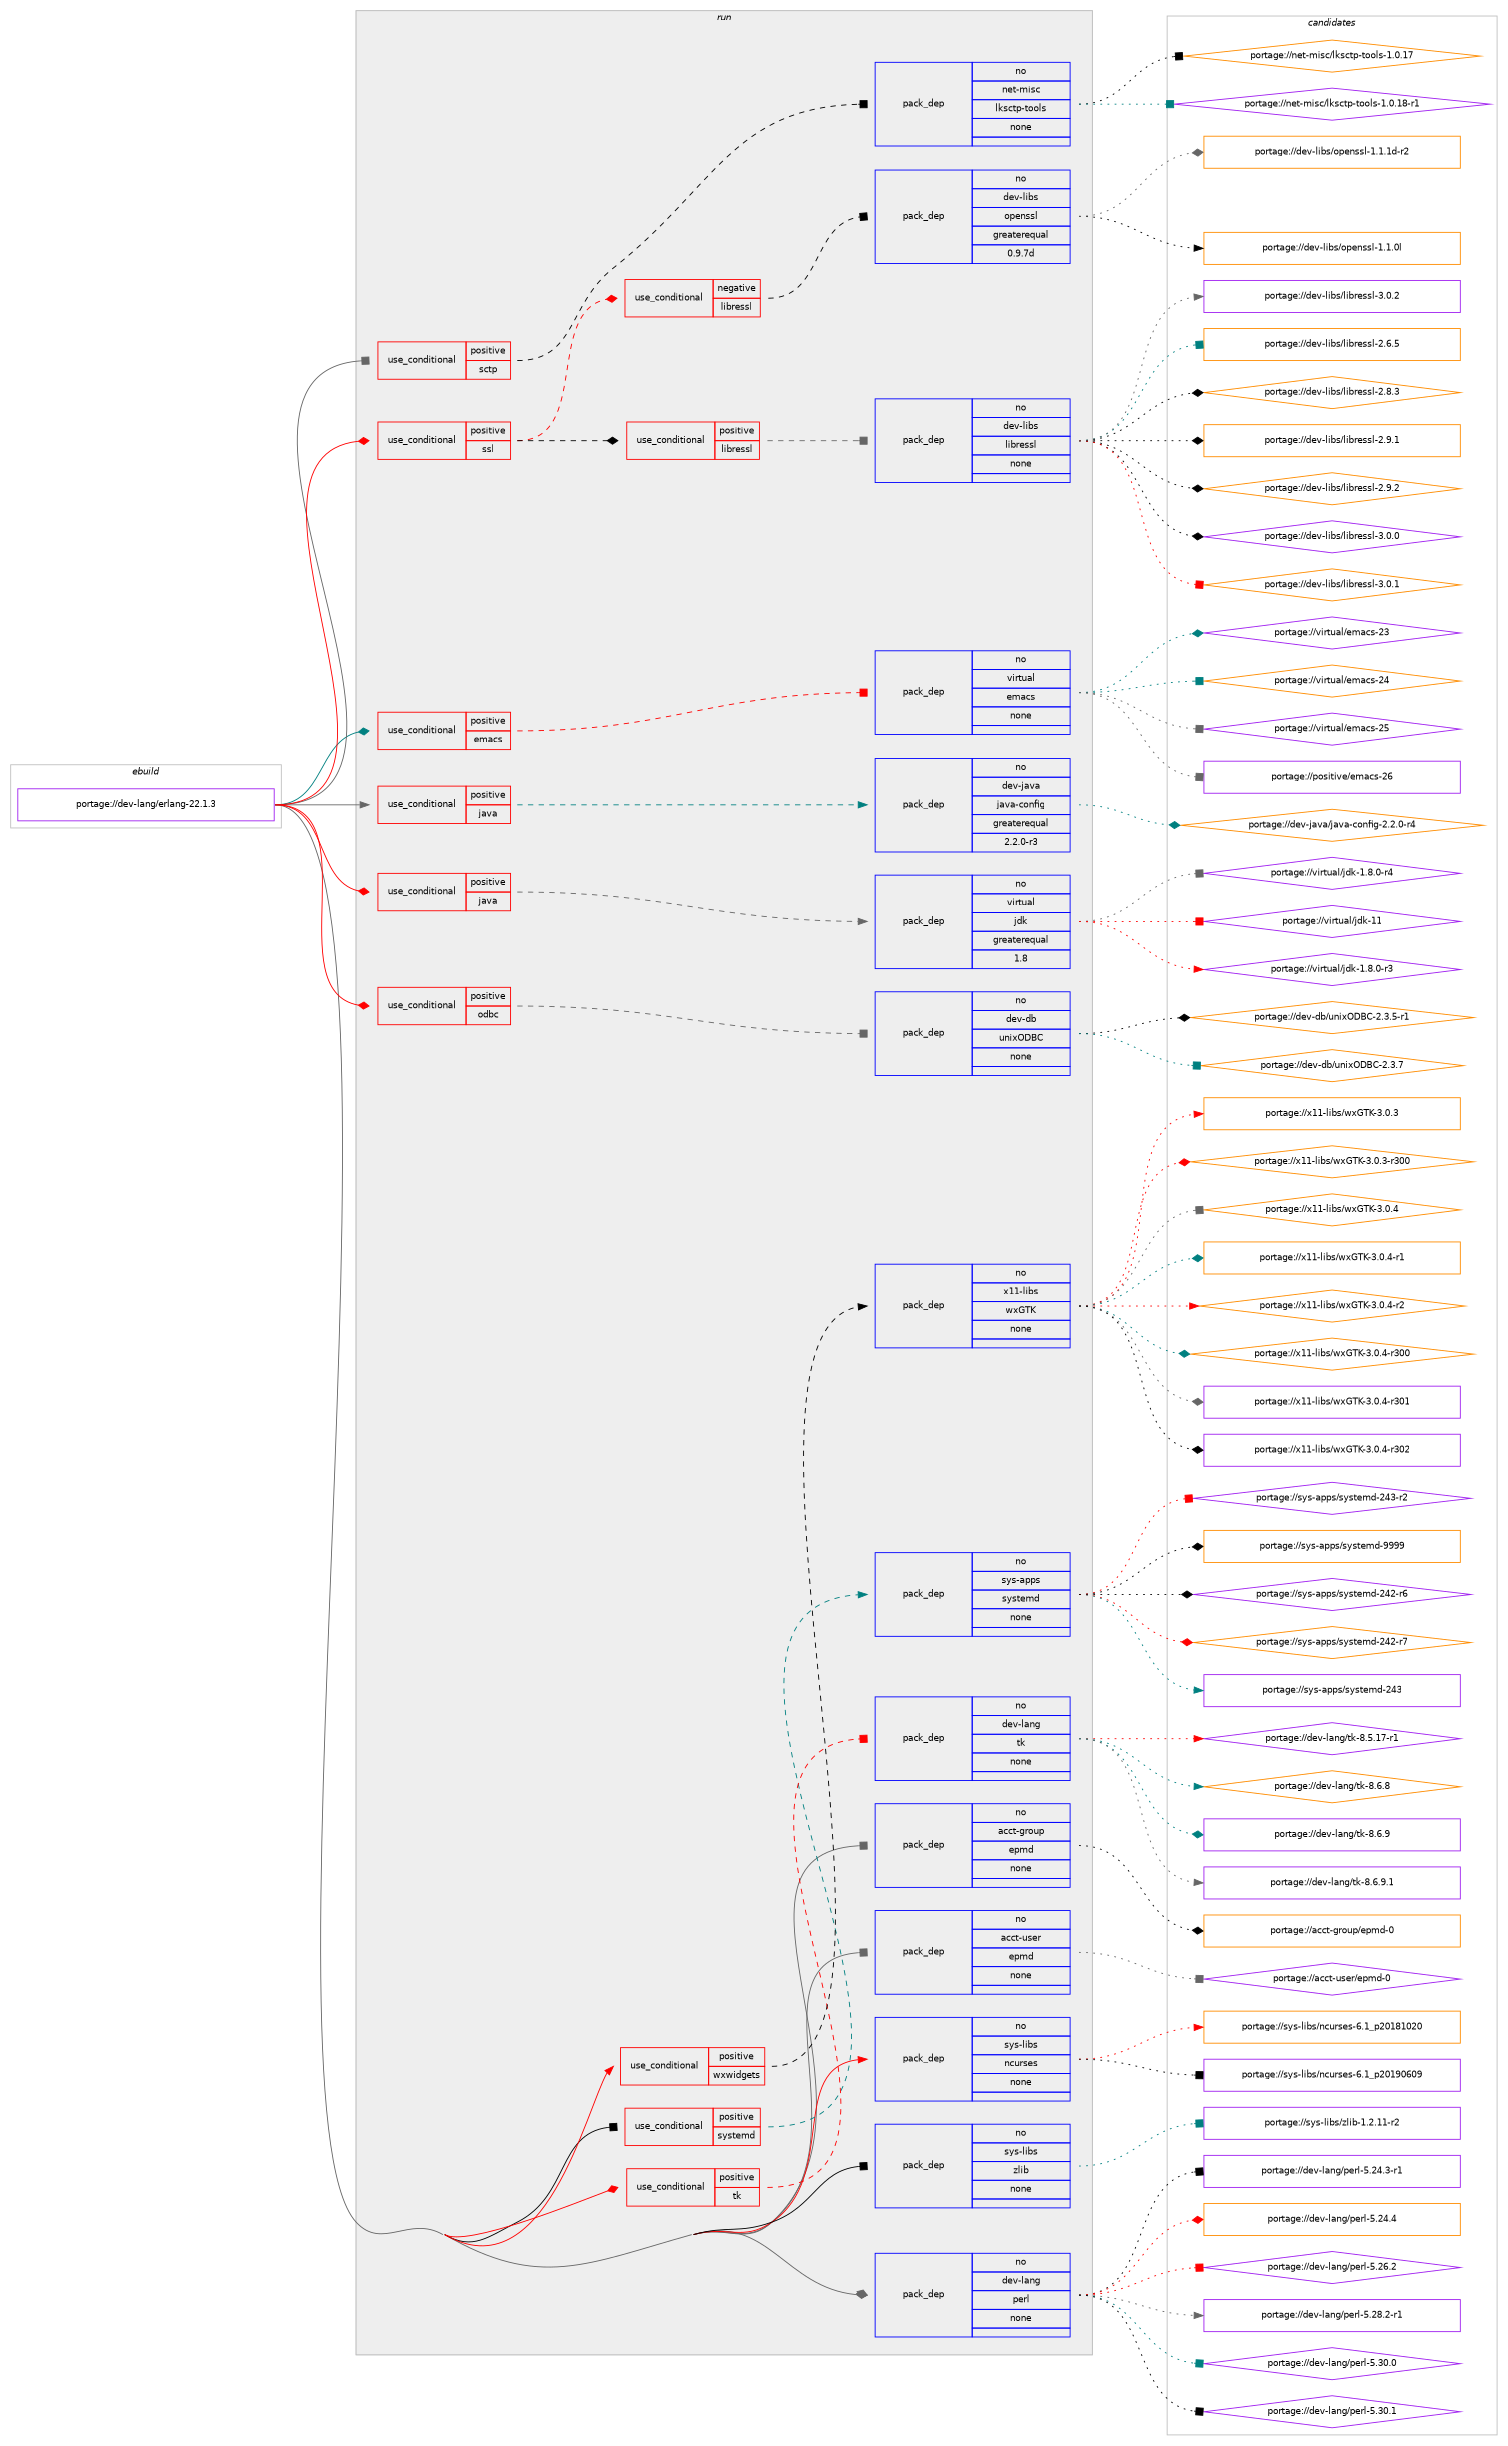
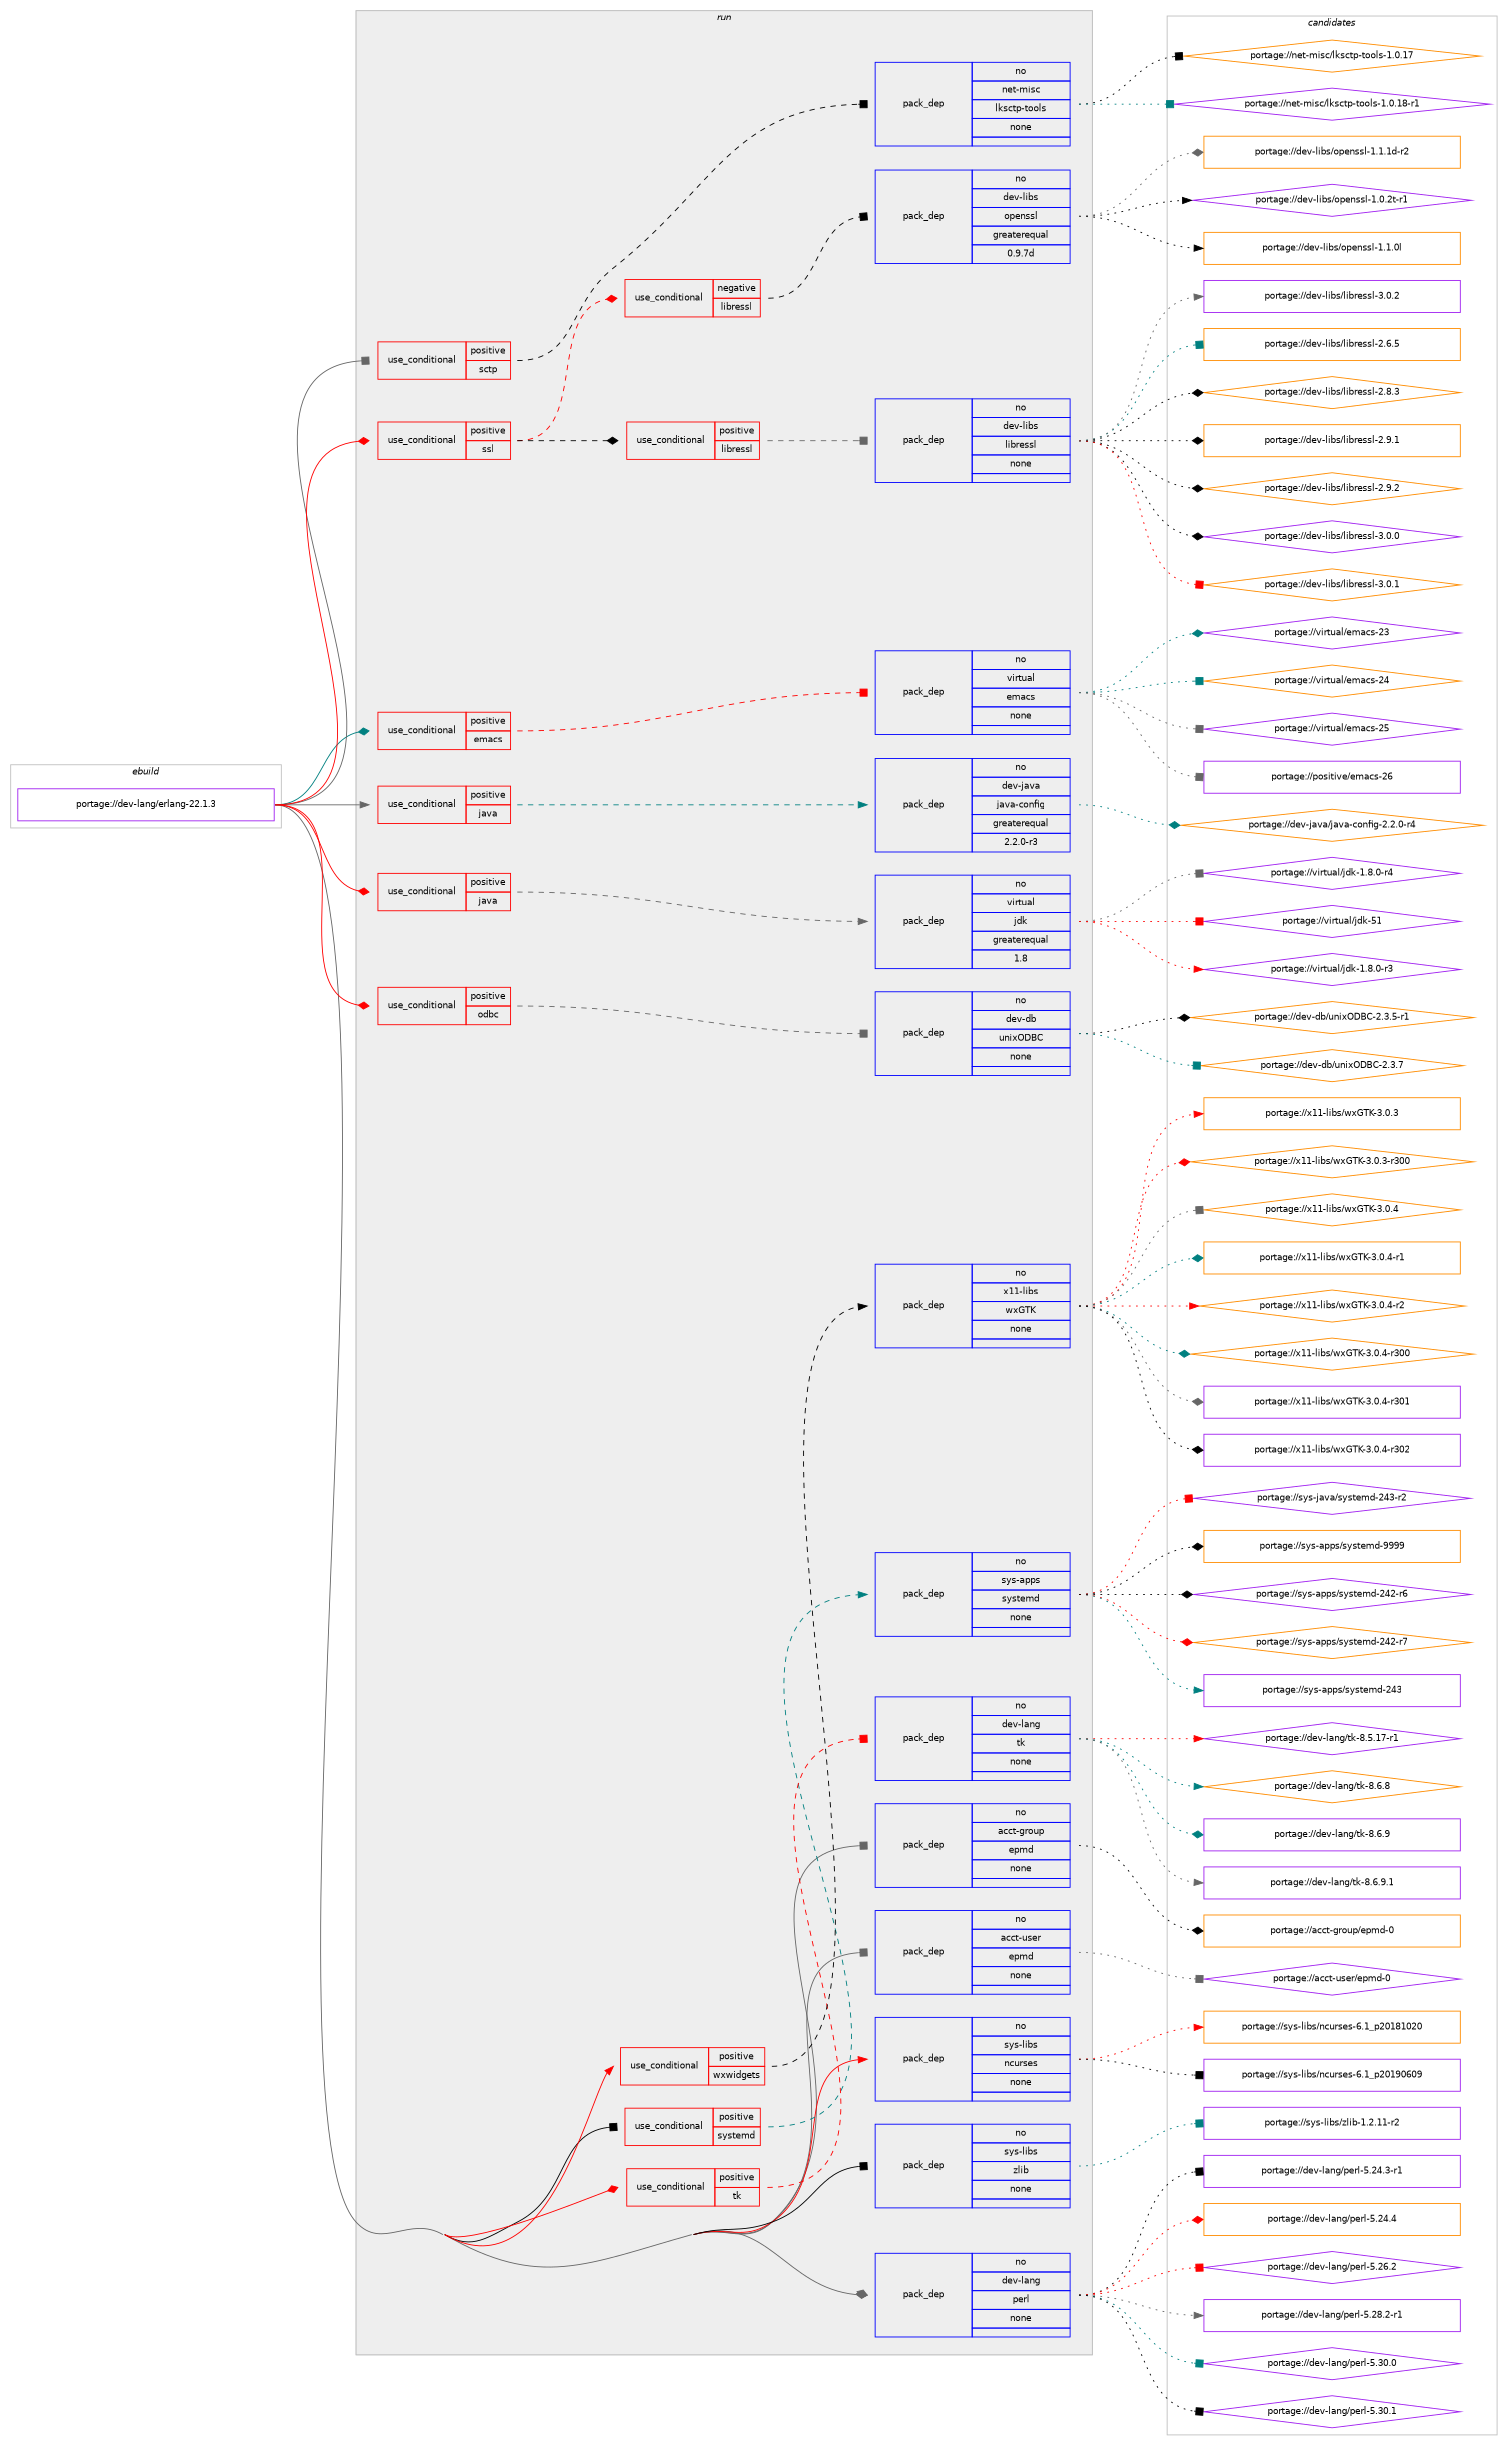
none -> (1332, 200)
(1332, 921) -> (1332, 921)
(1332, 1498) -> (1332, 1498)
